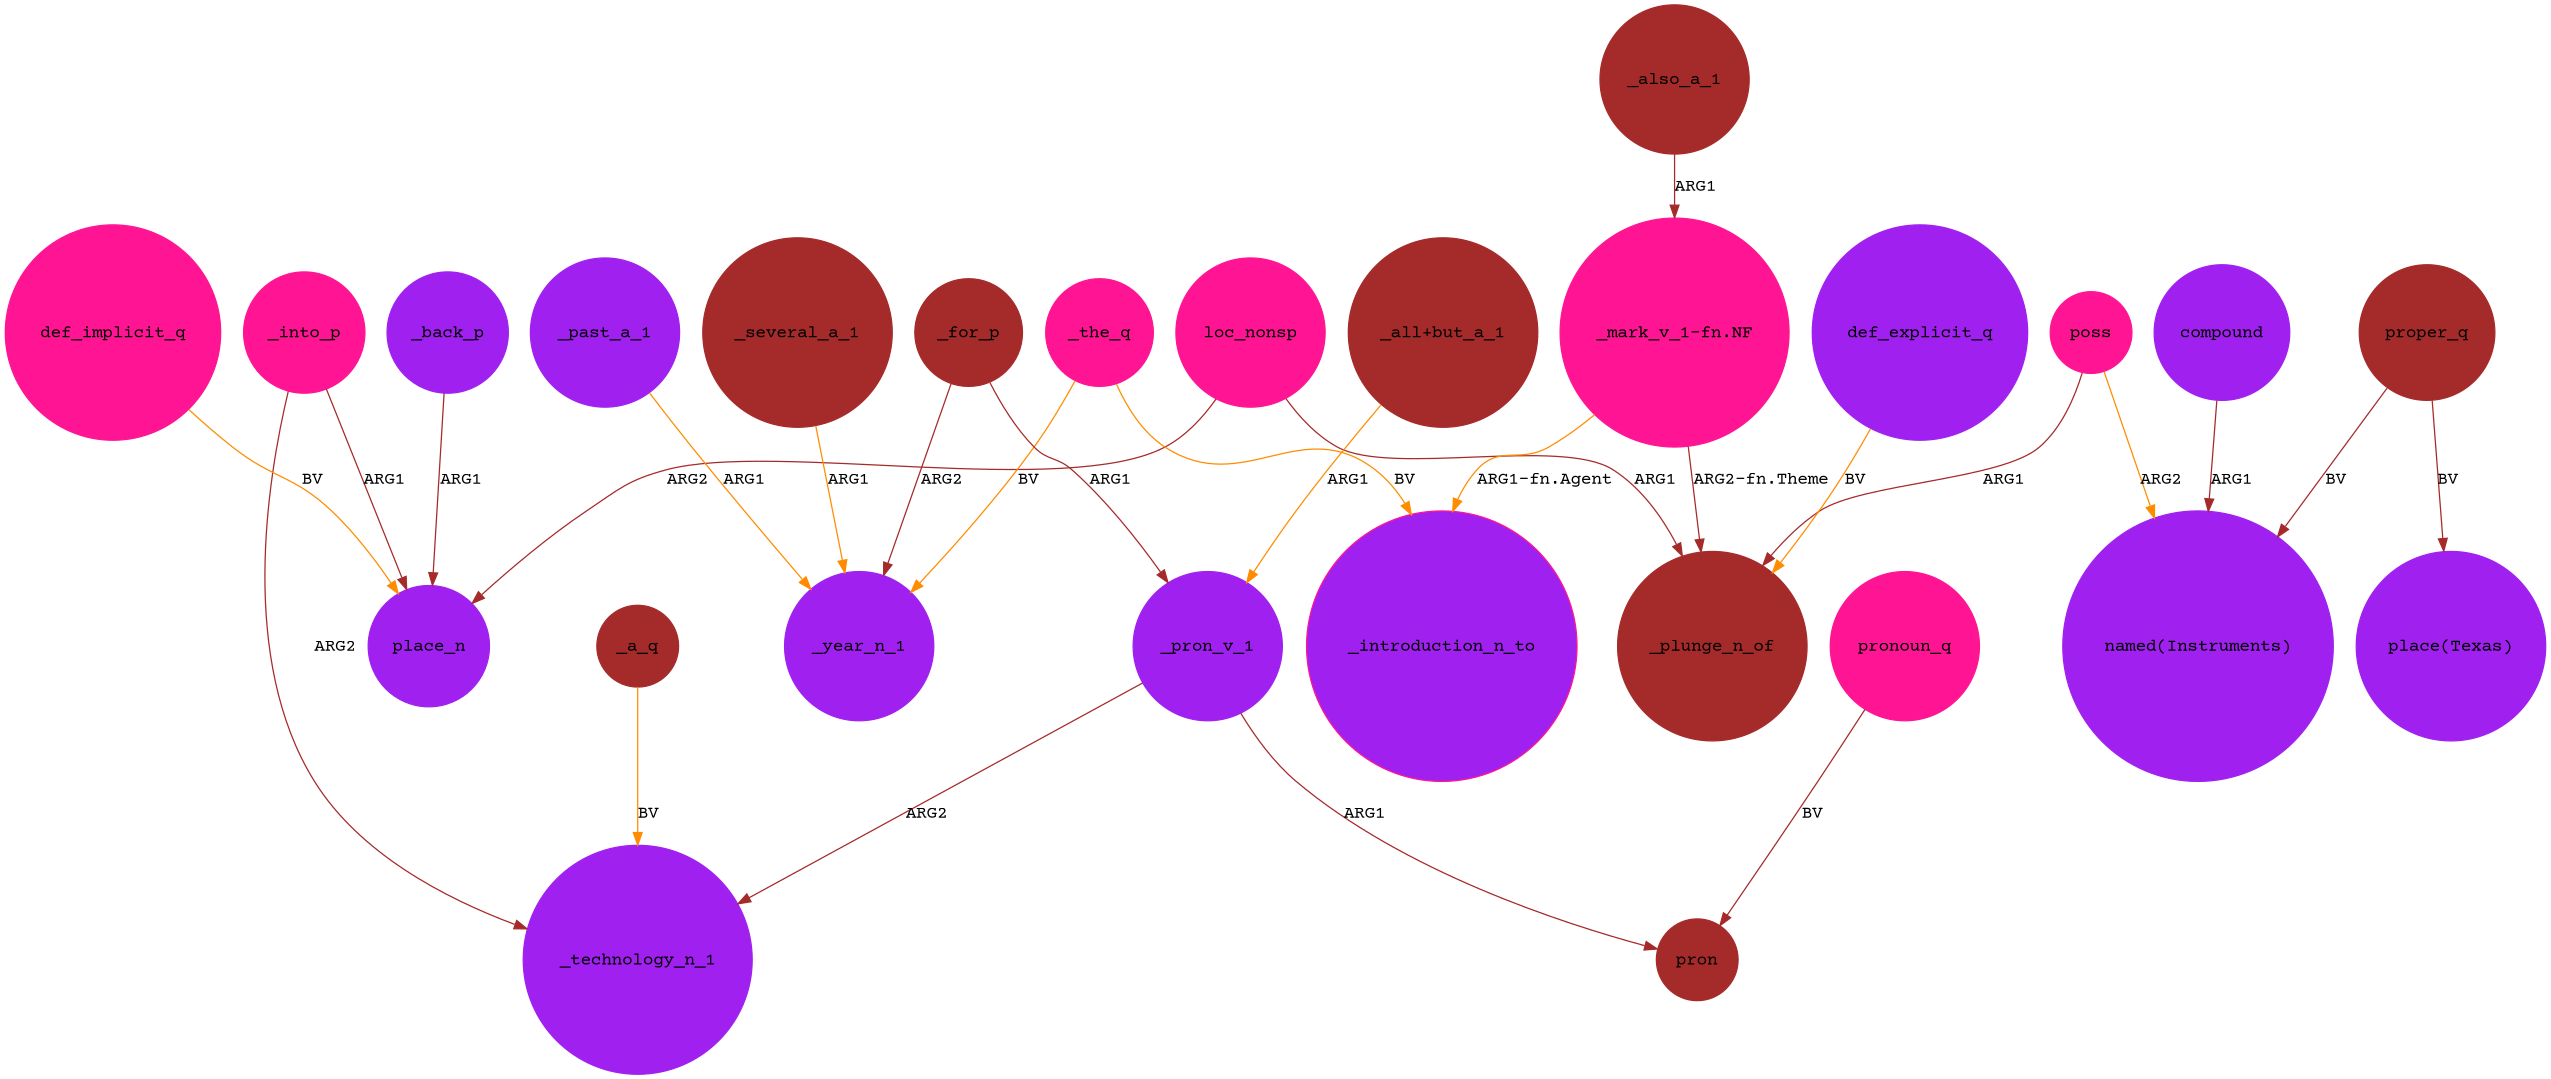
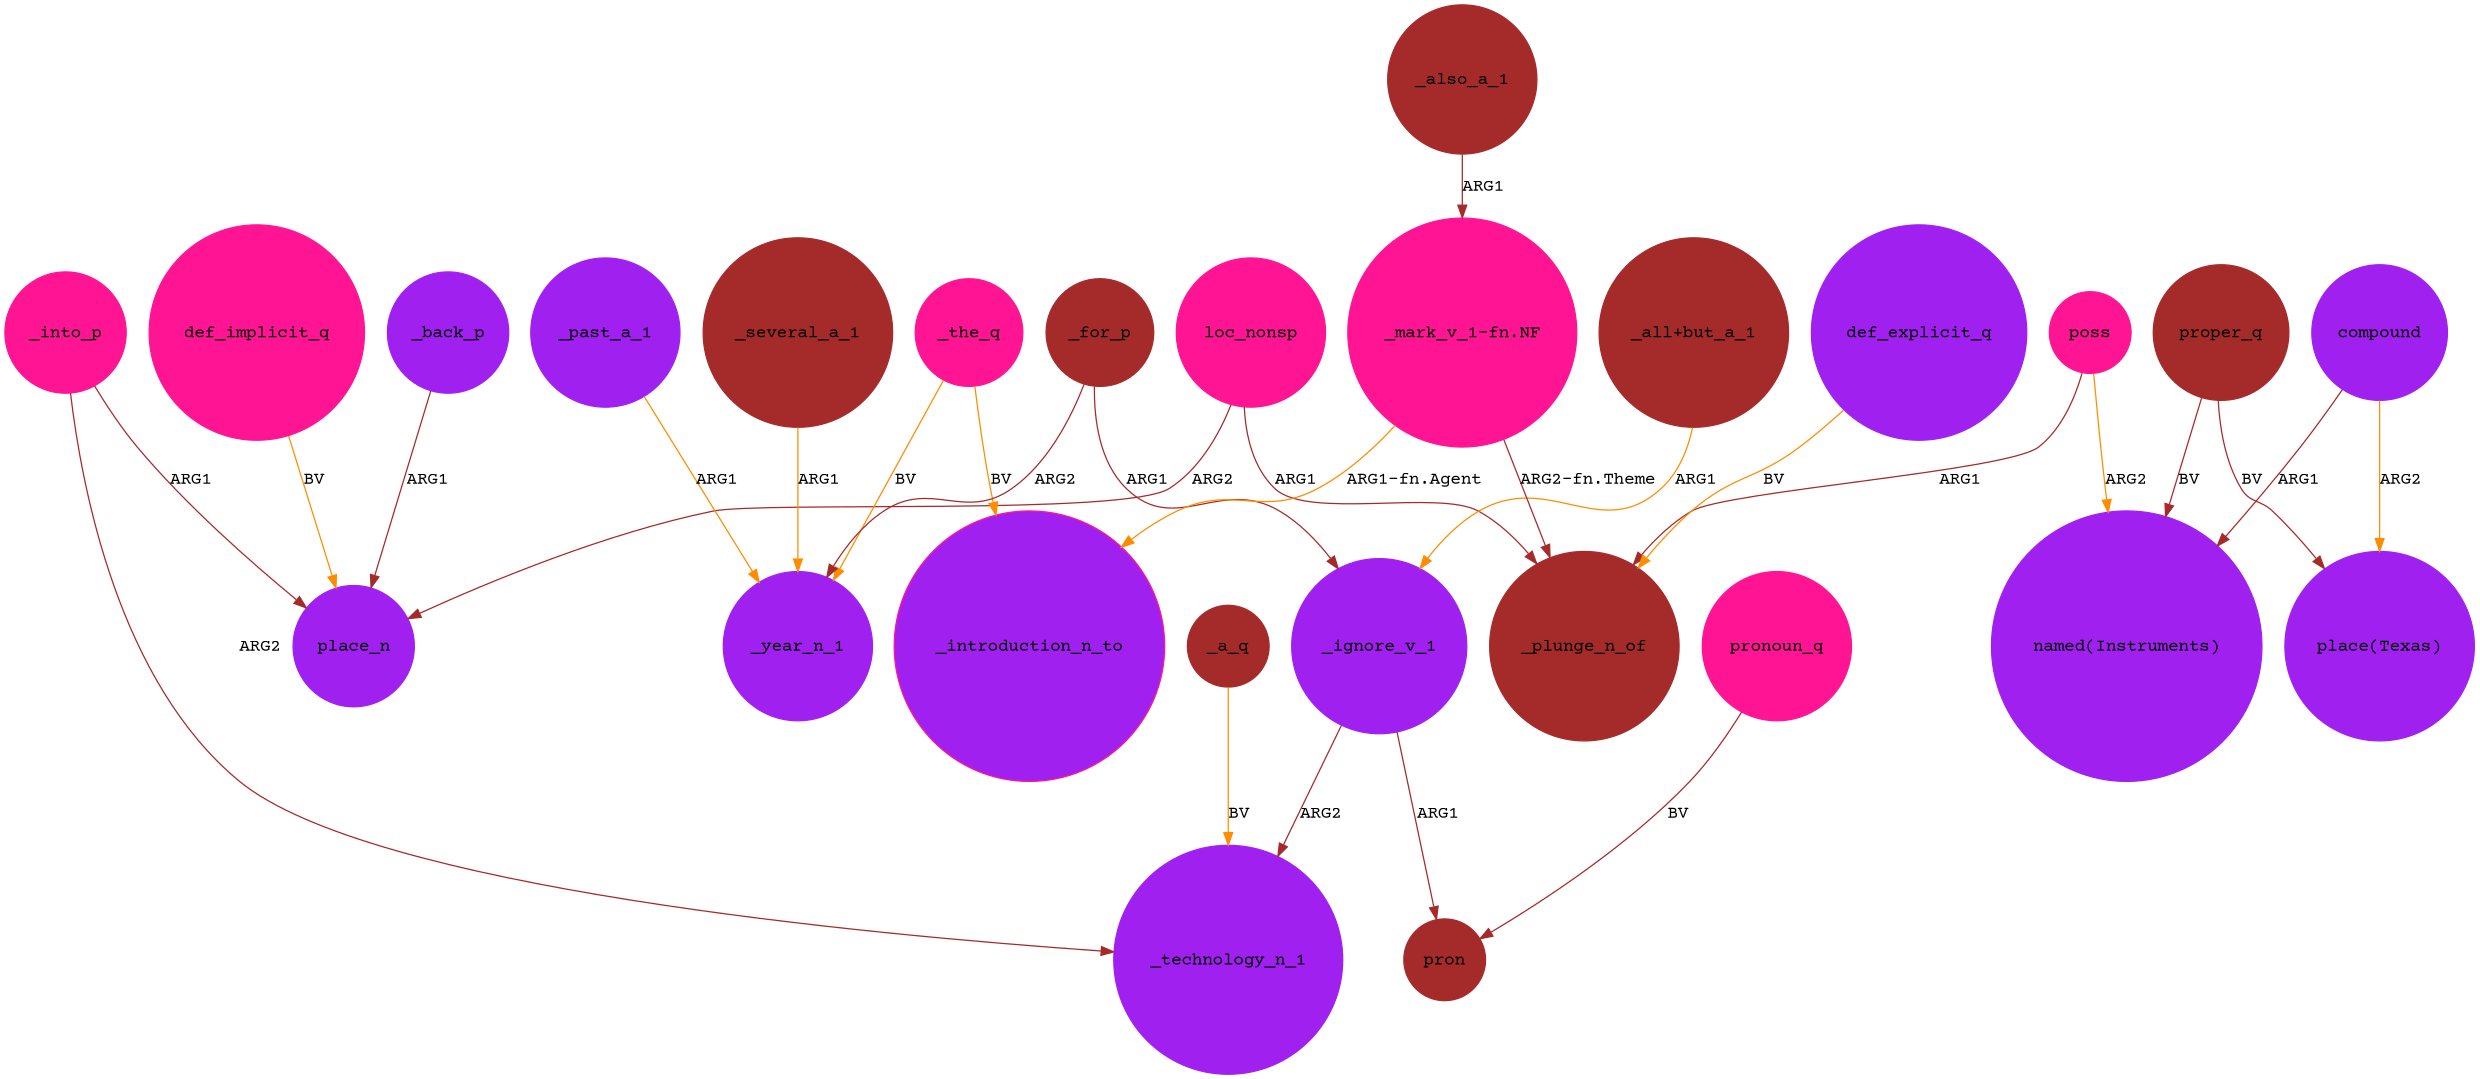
none -> (2380, 469)
(1208, 646) -> (1379, 646)
